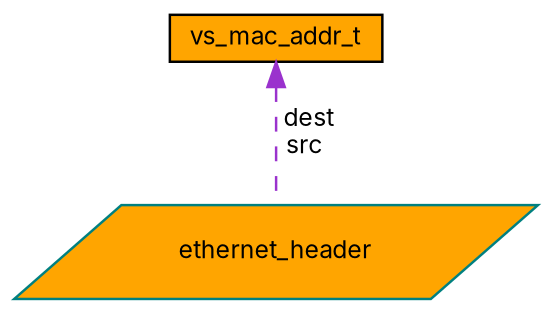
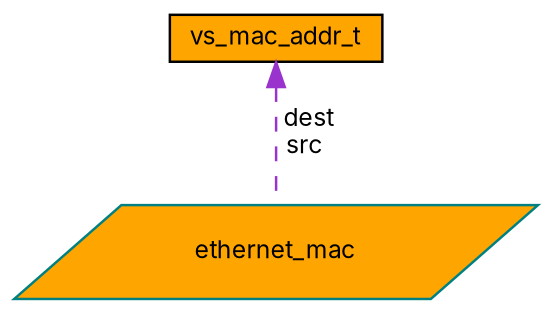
(276, 252) -> (276, 252)
